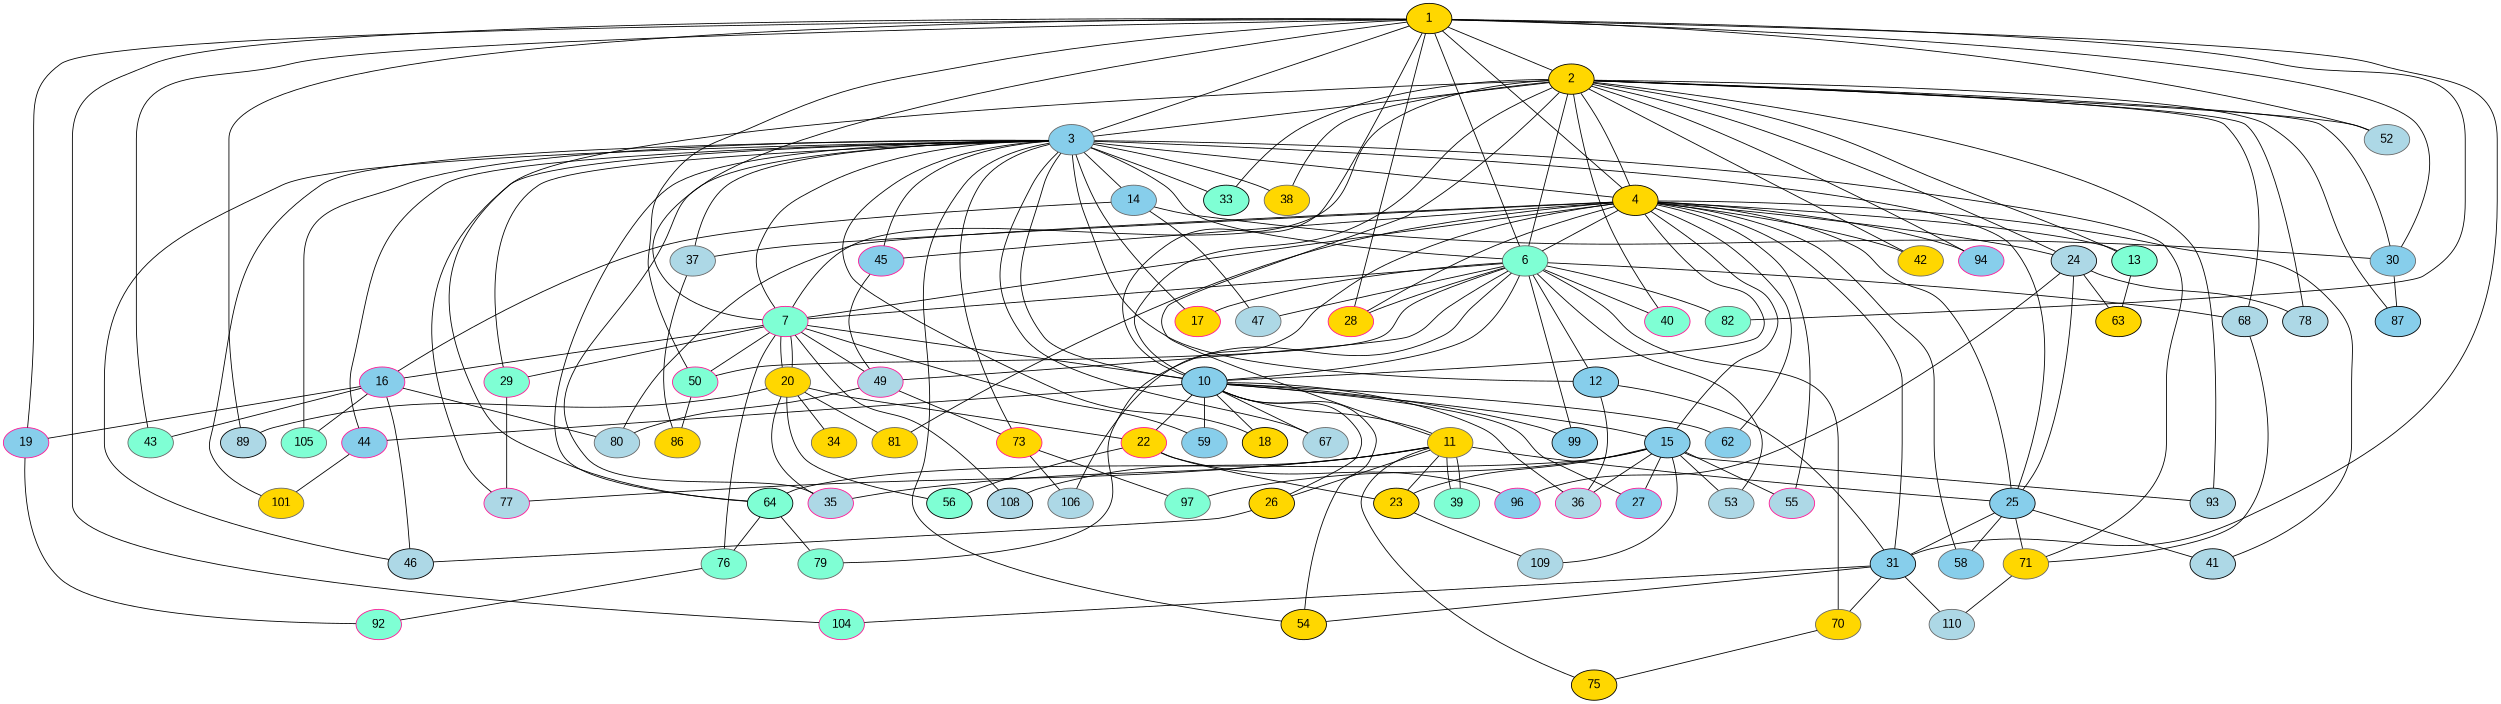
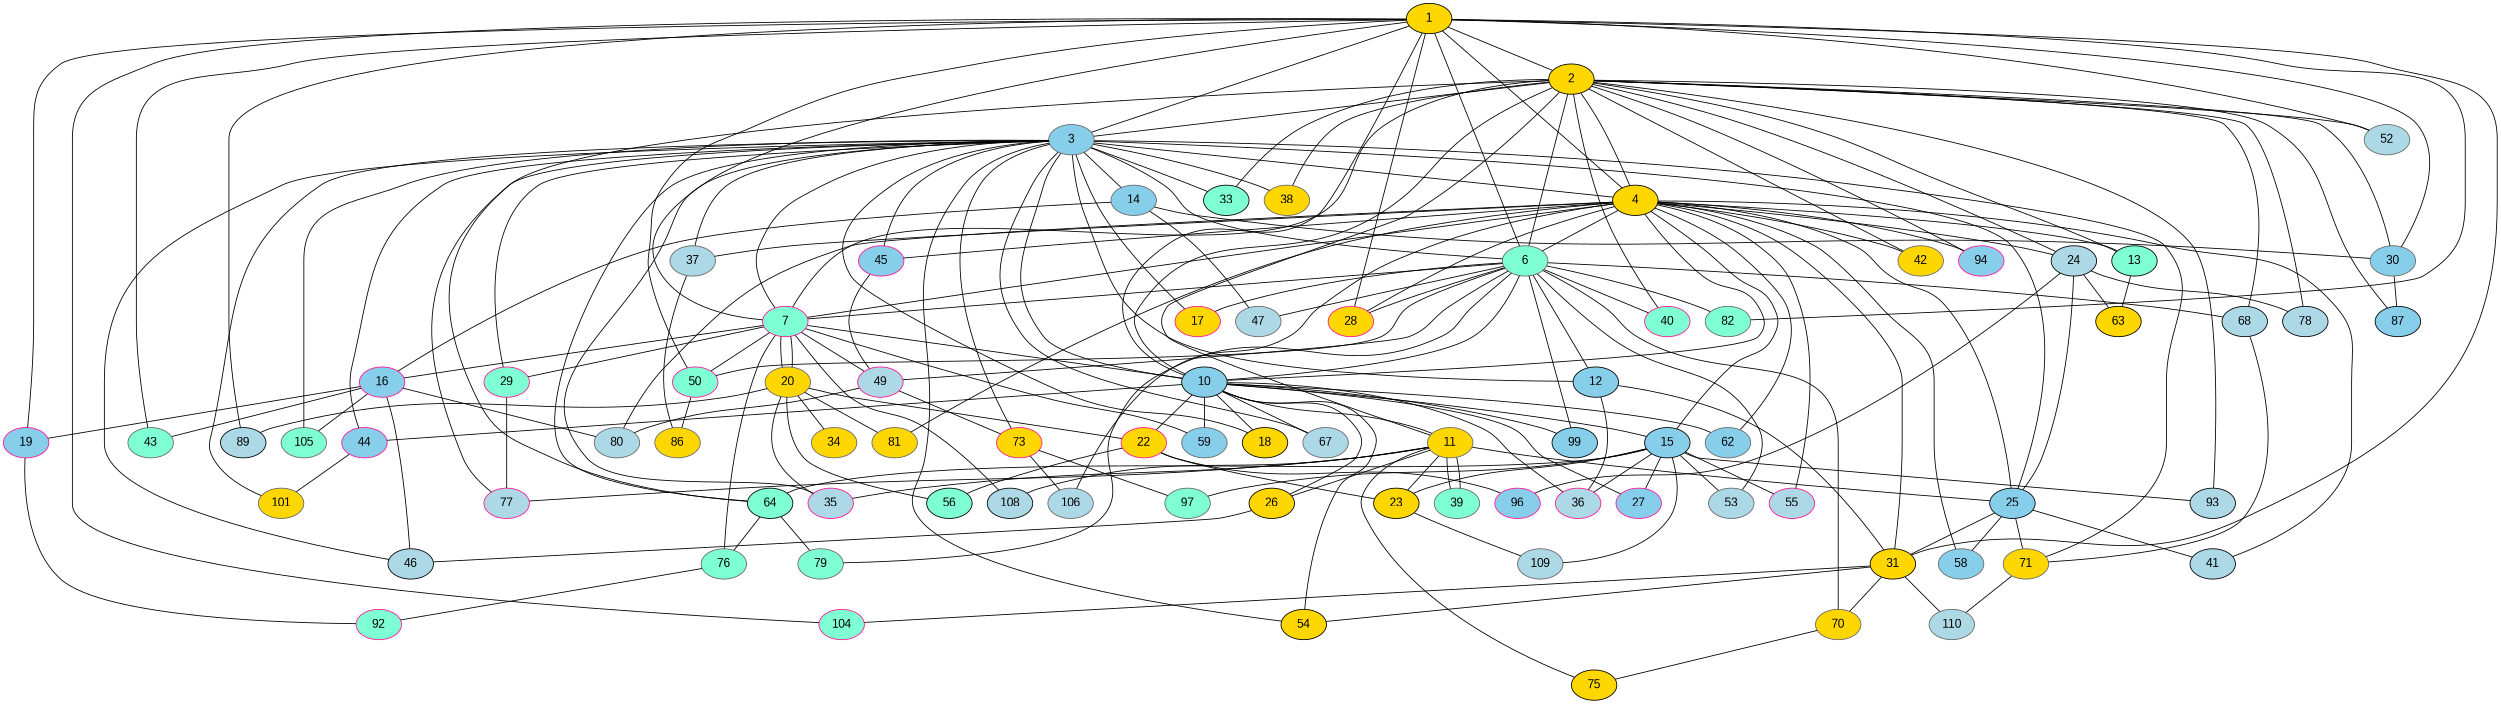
(1893, 564) -> (1893, 564)
